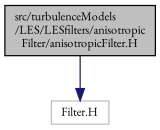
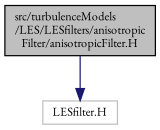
(80, 113) -> (80, 113)
